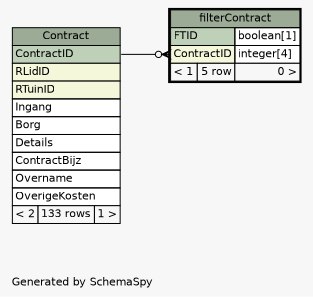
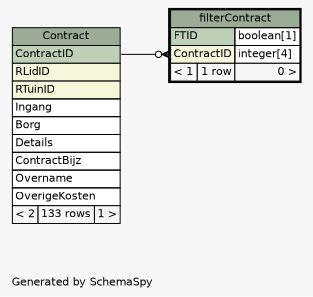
(217, 72) -> (217, 72)
